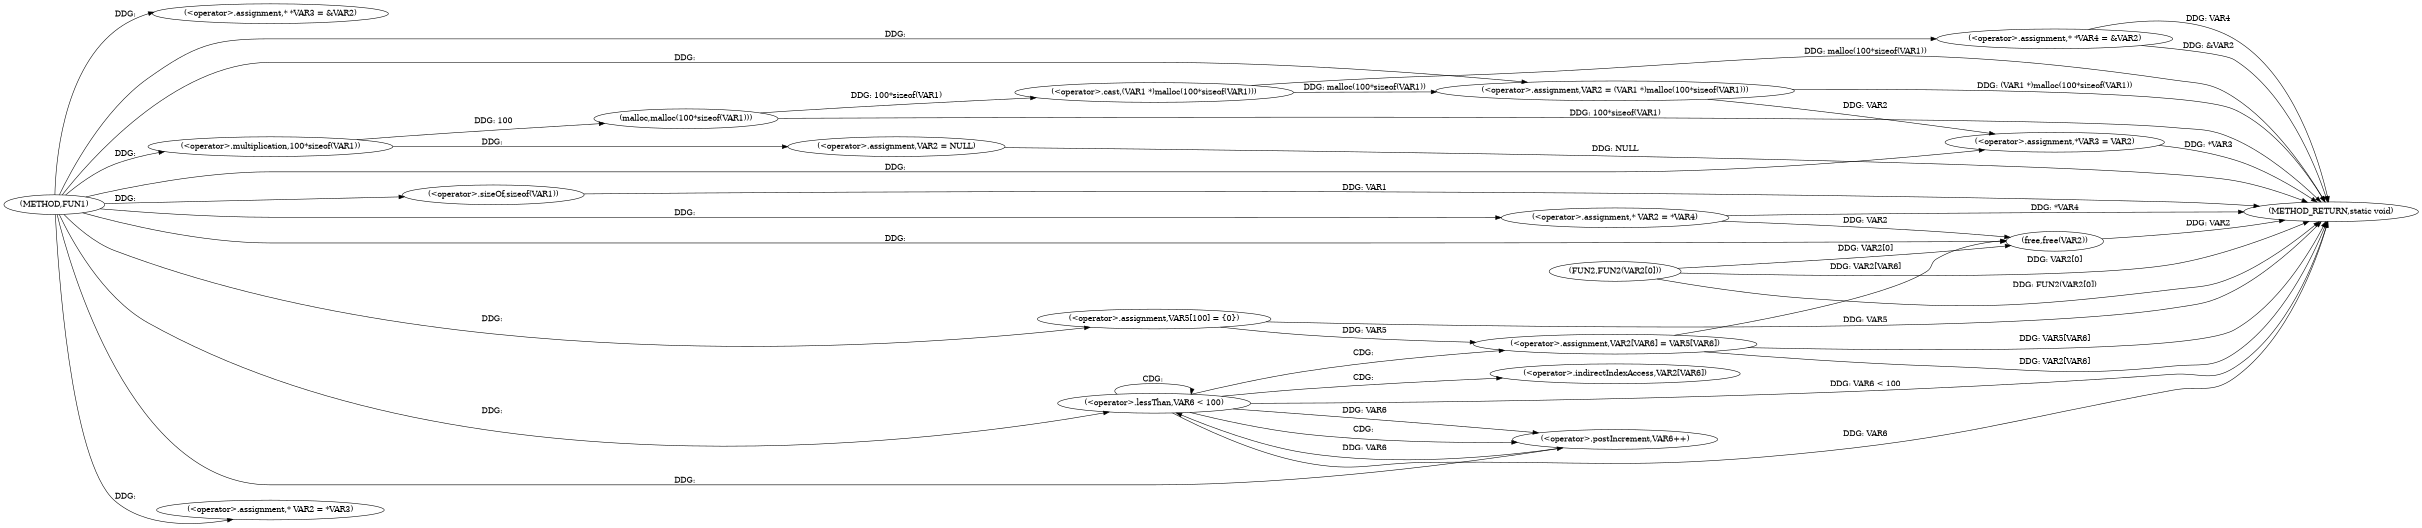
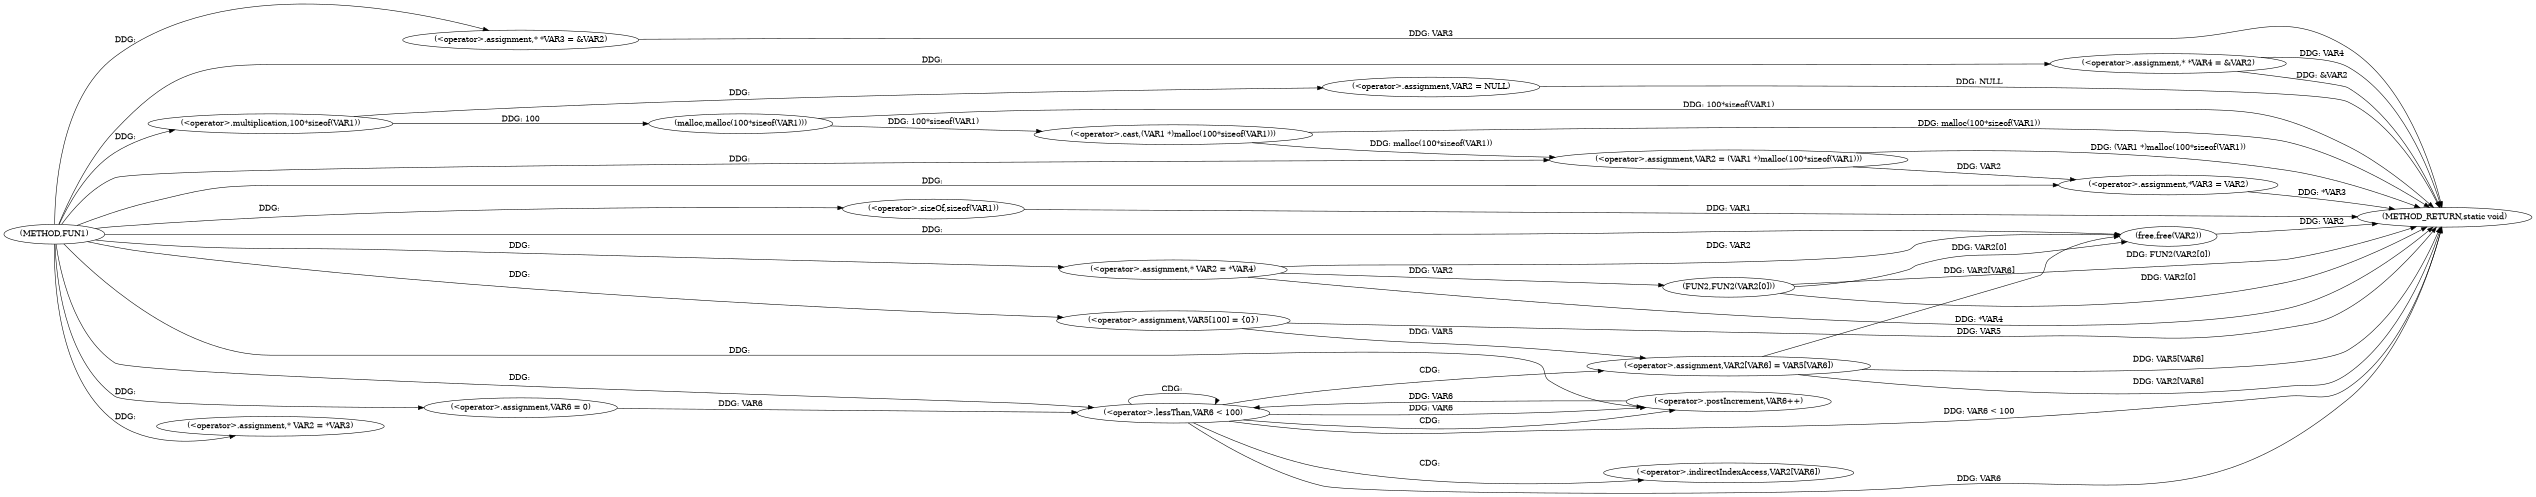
none -> (1588, 38)
none -> (1469, 279)
none -> (521, 408)
